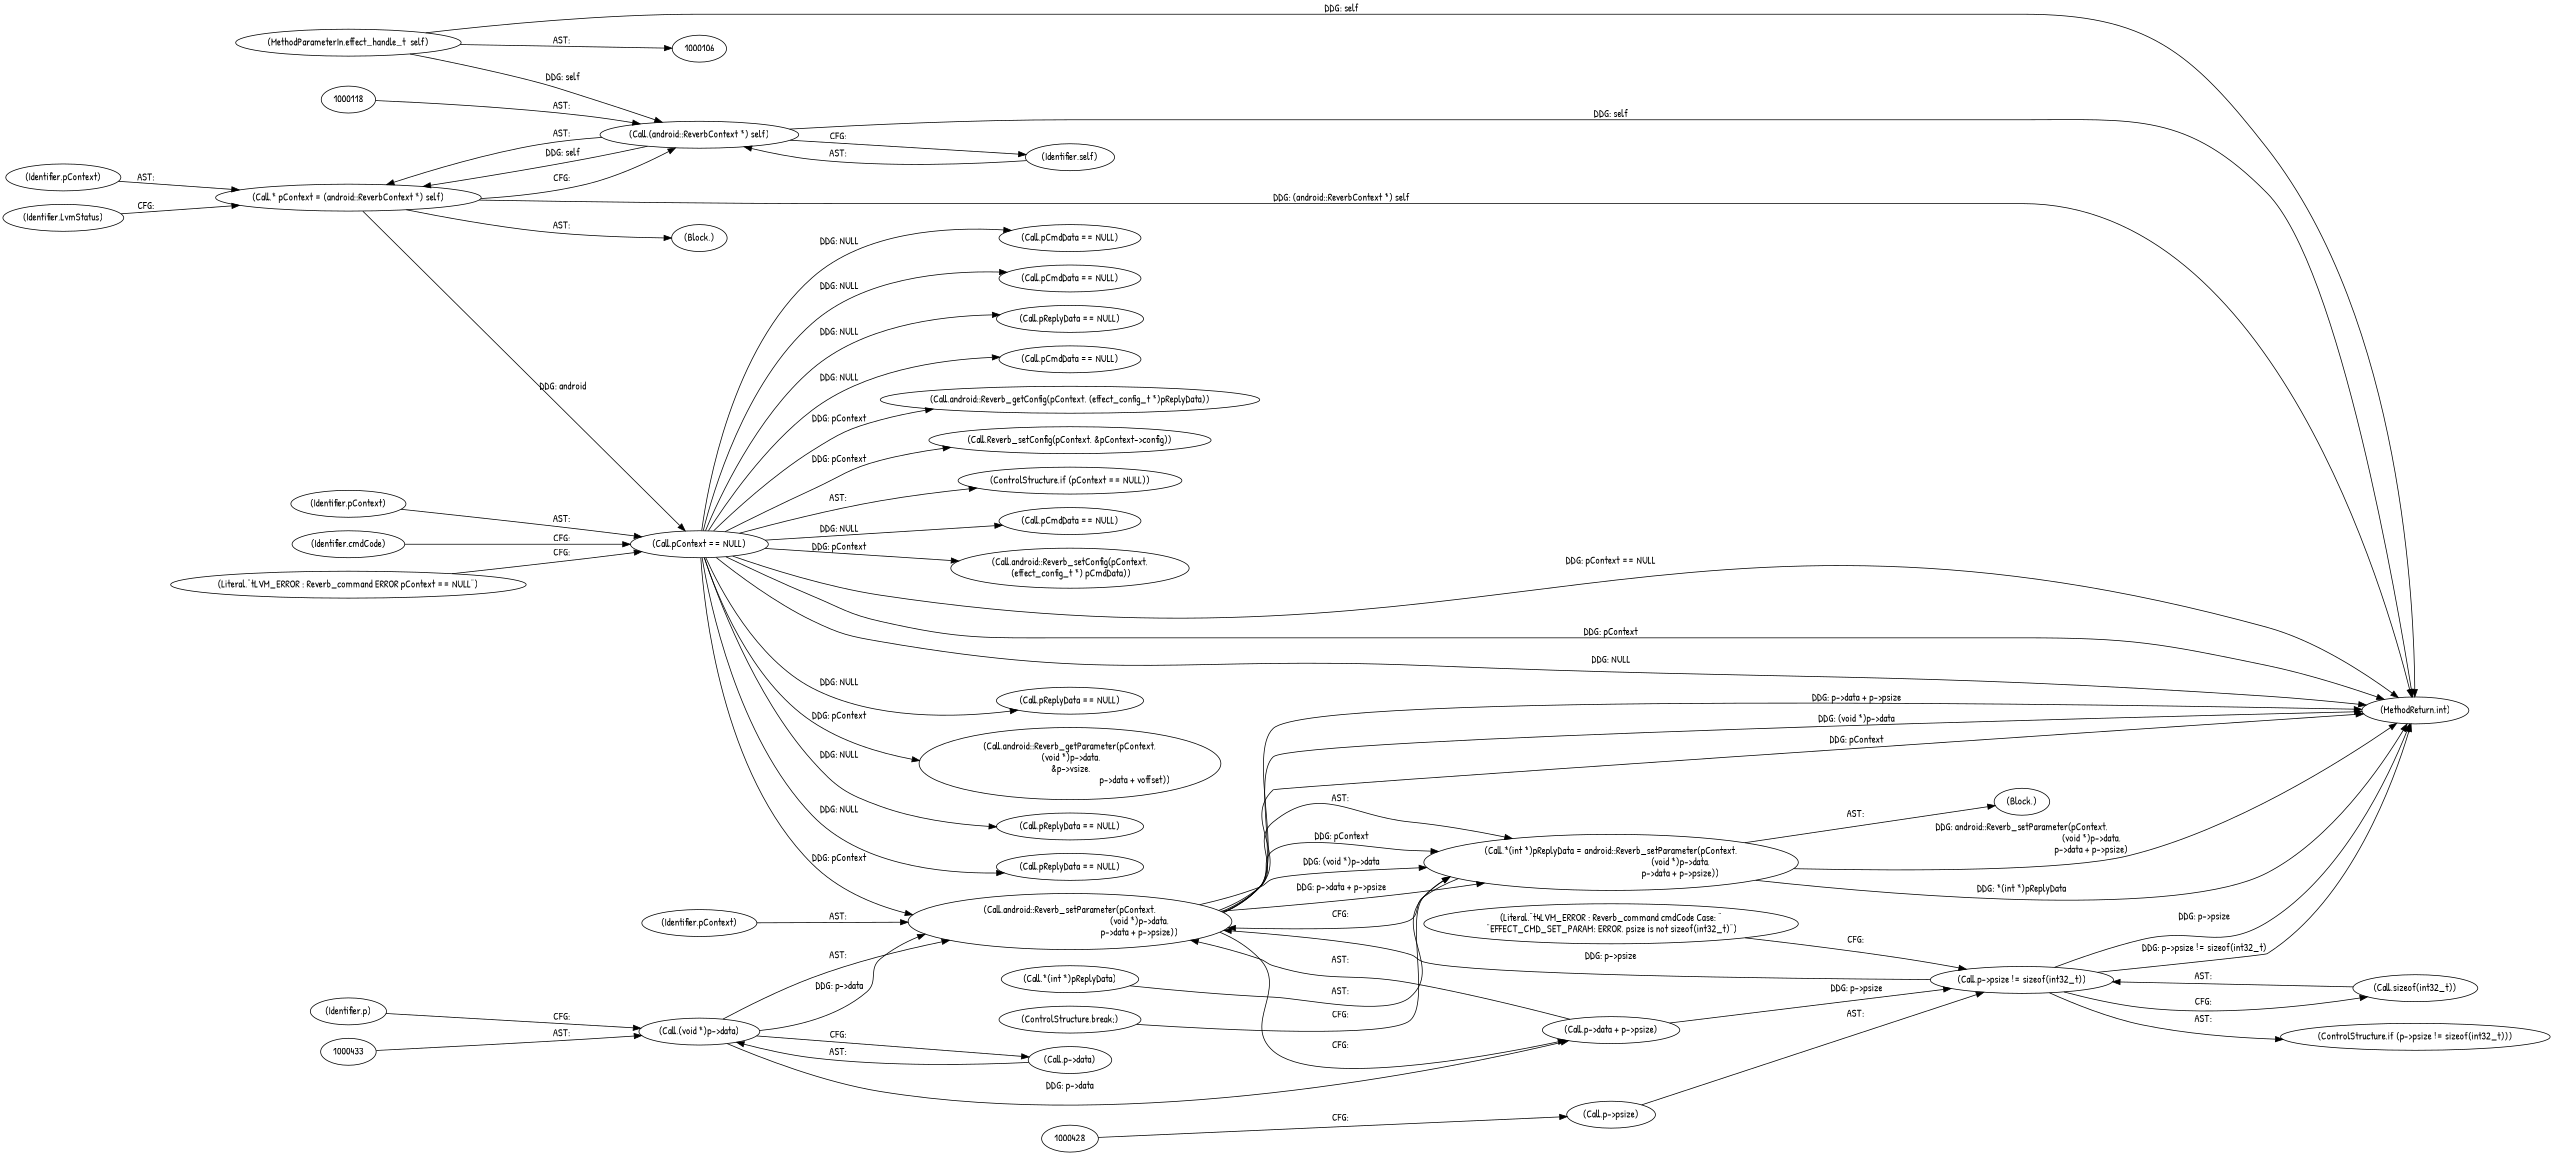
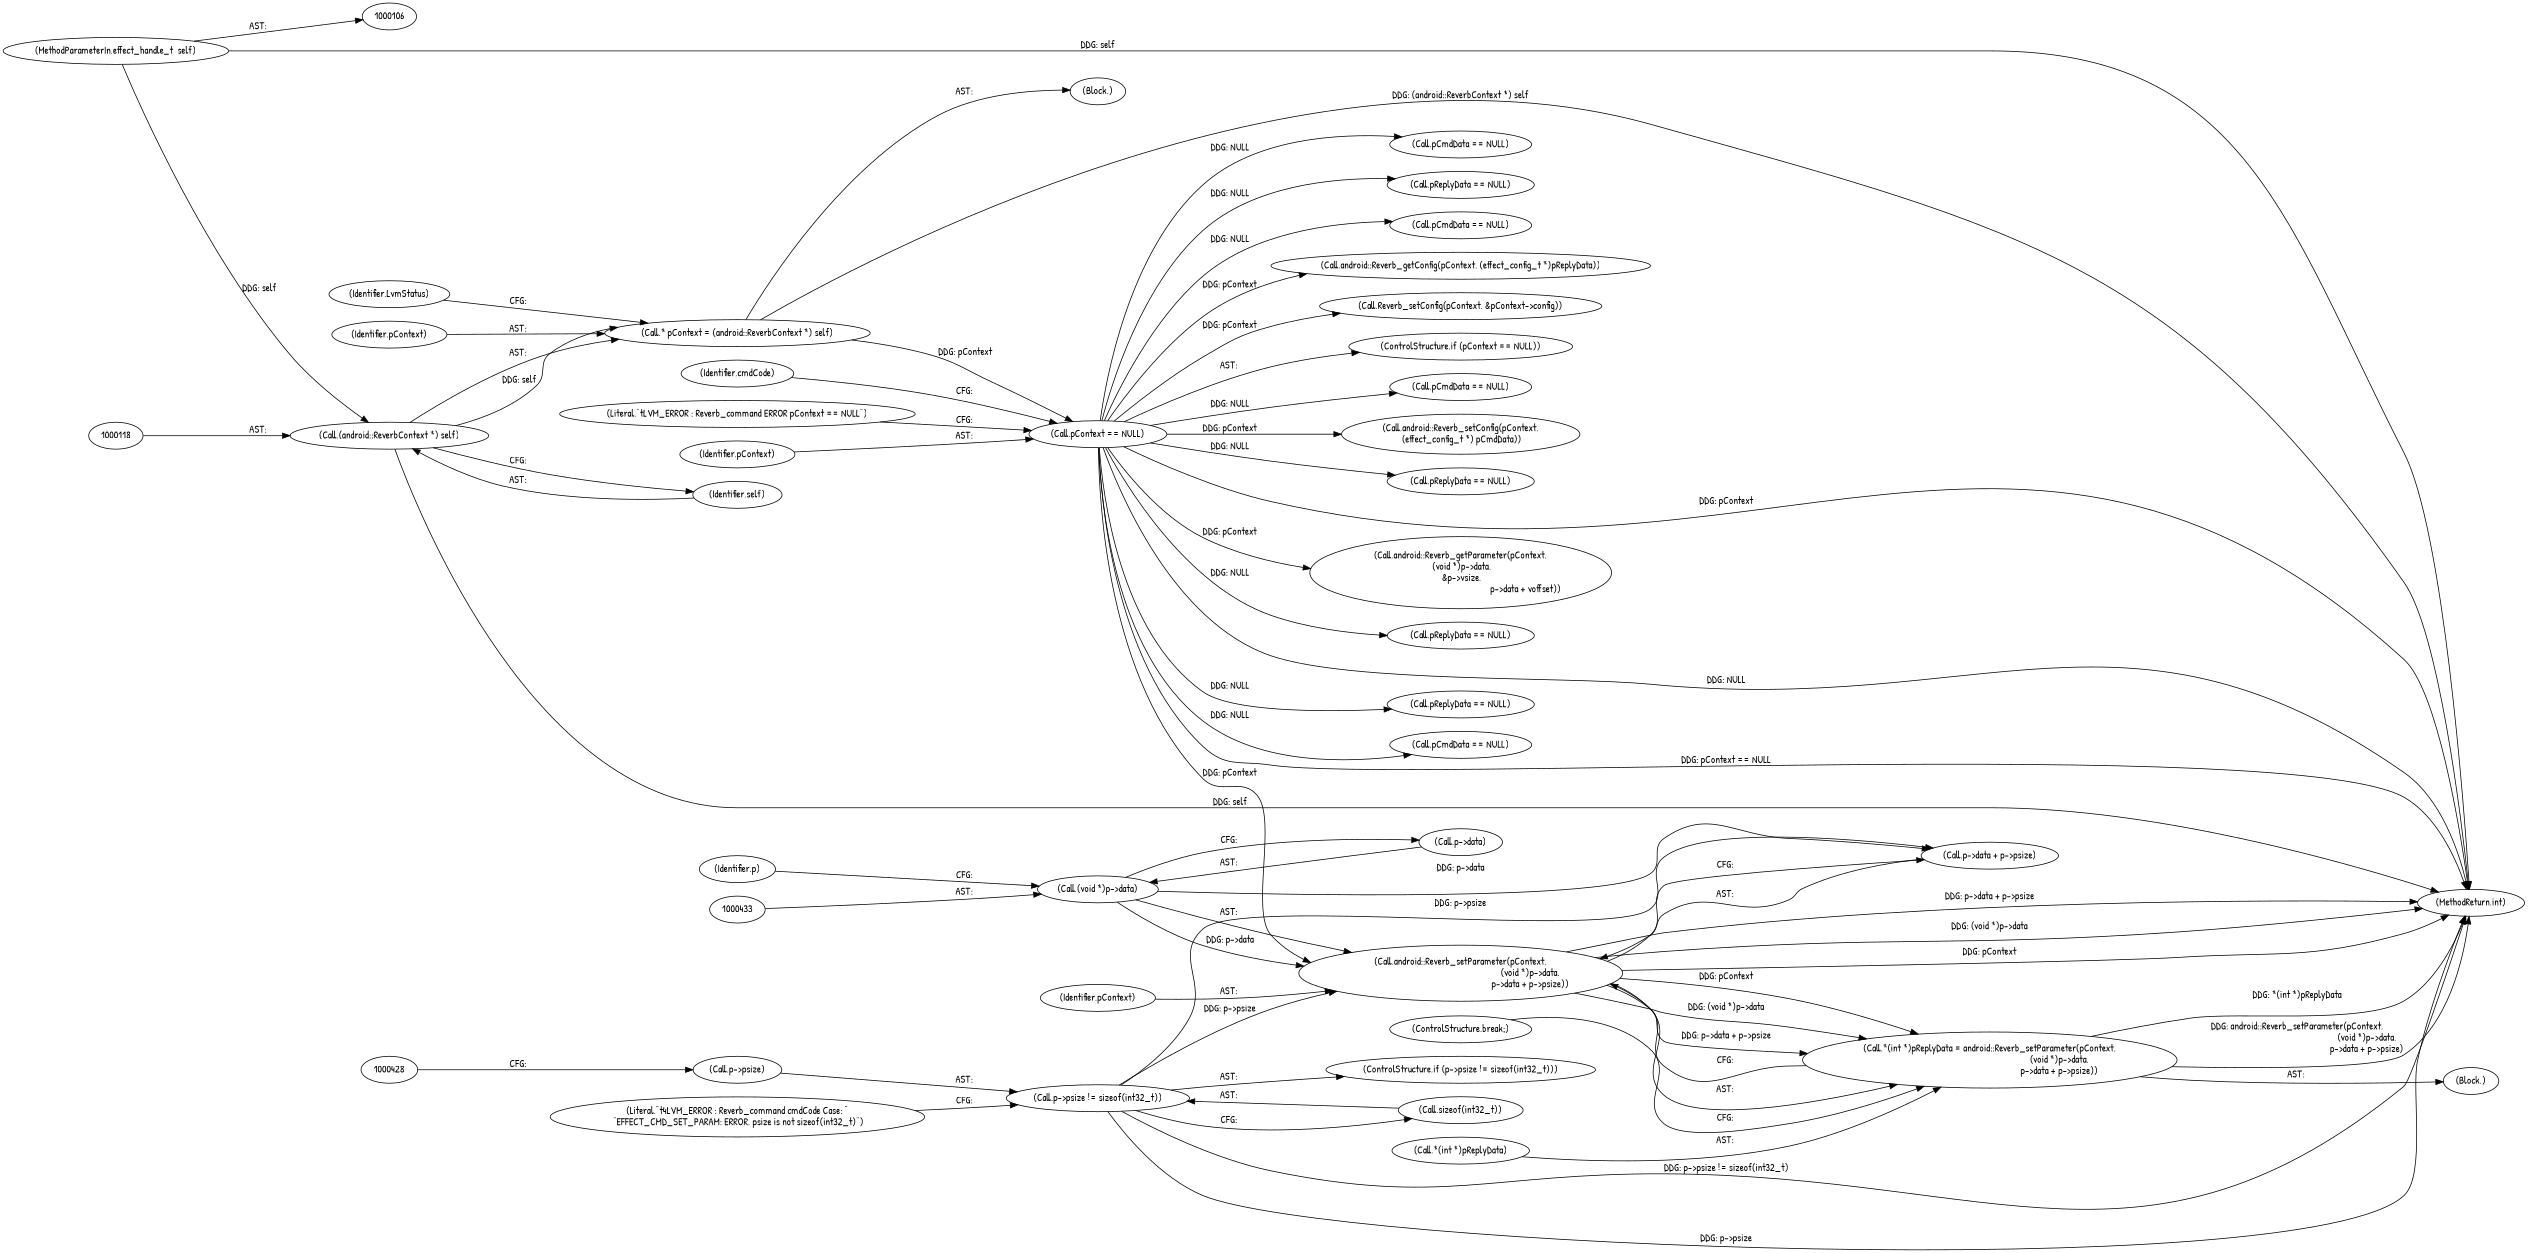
(578, 186) -> none
(563, 387) -> (966, 352)
(1807, 1006) -> (1492, 920)
